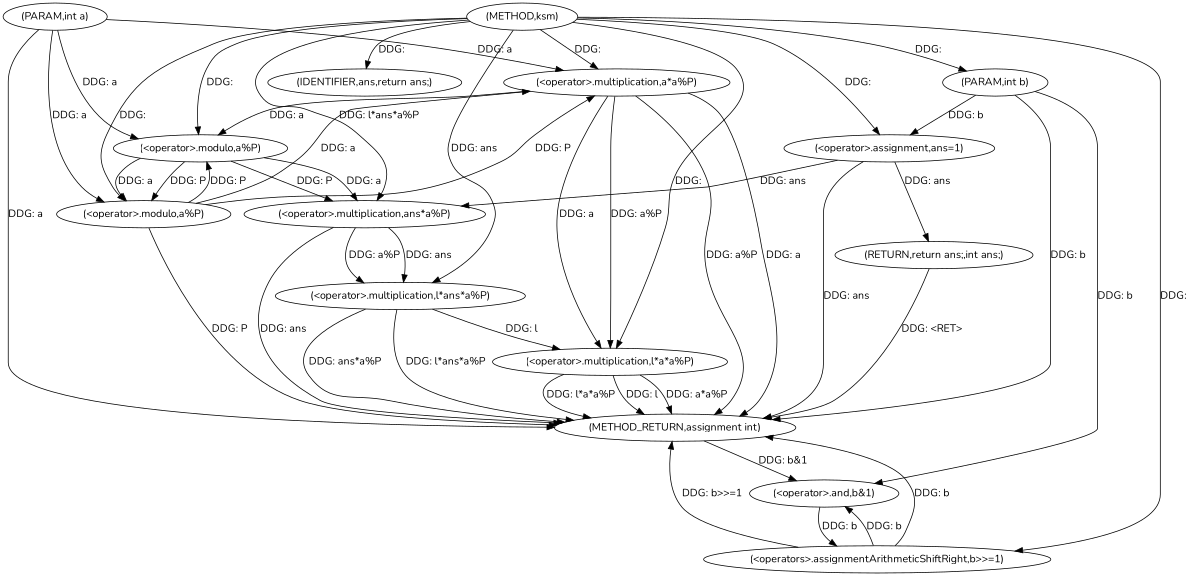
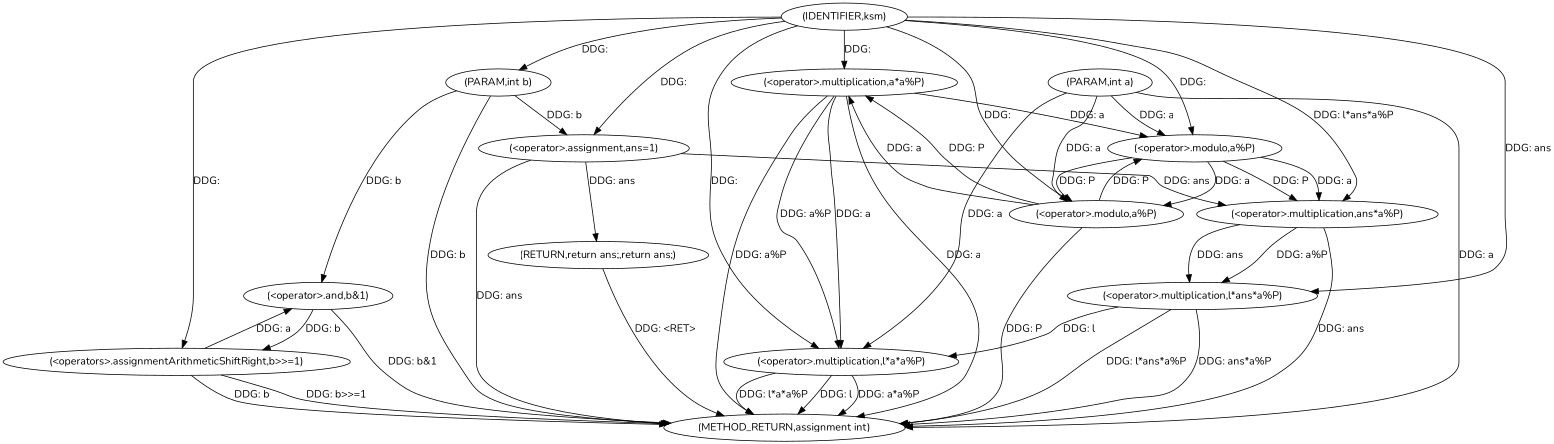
(522, 17) -> (844, 17)
(321, 34) -> (962, 216)
(365, 83) -> none
(934, 255) -> (598, 255)
(747, 459) -> (479, 408)
(884, 526) -> (274, 329)
